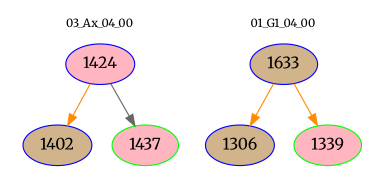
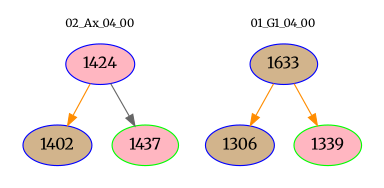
(100, 24) -> (100, 24)
